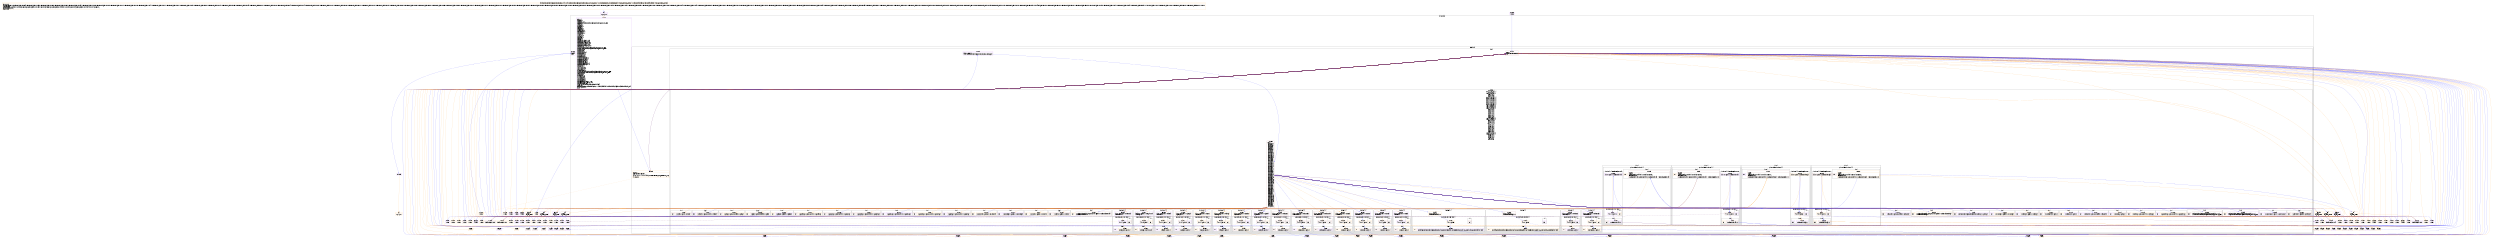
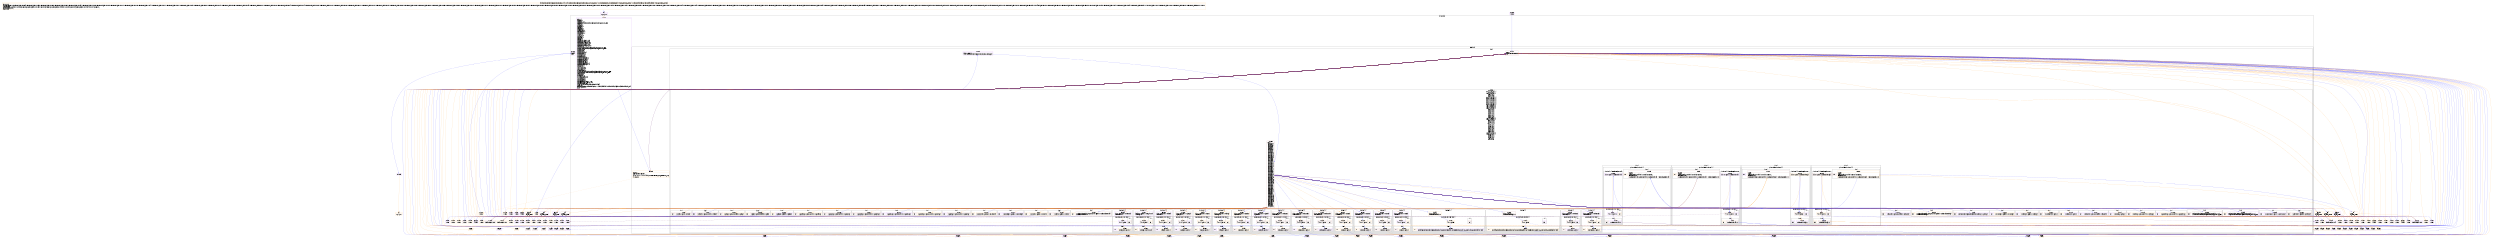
(581, 77) -> (583, 77)
